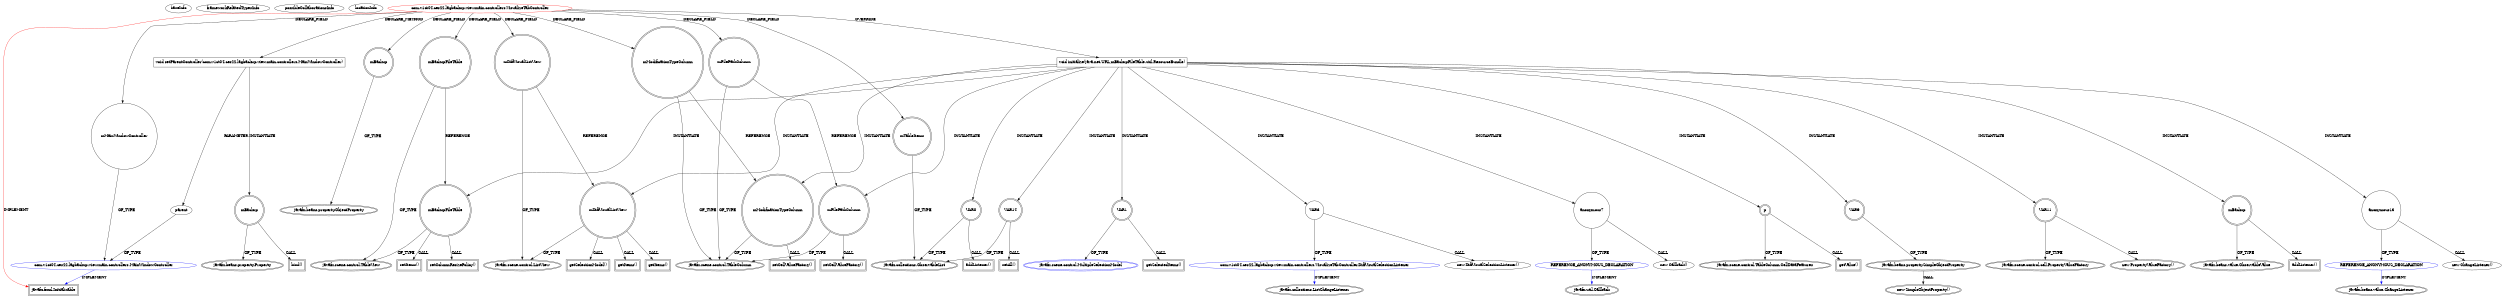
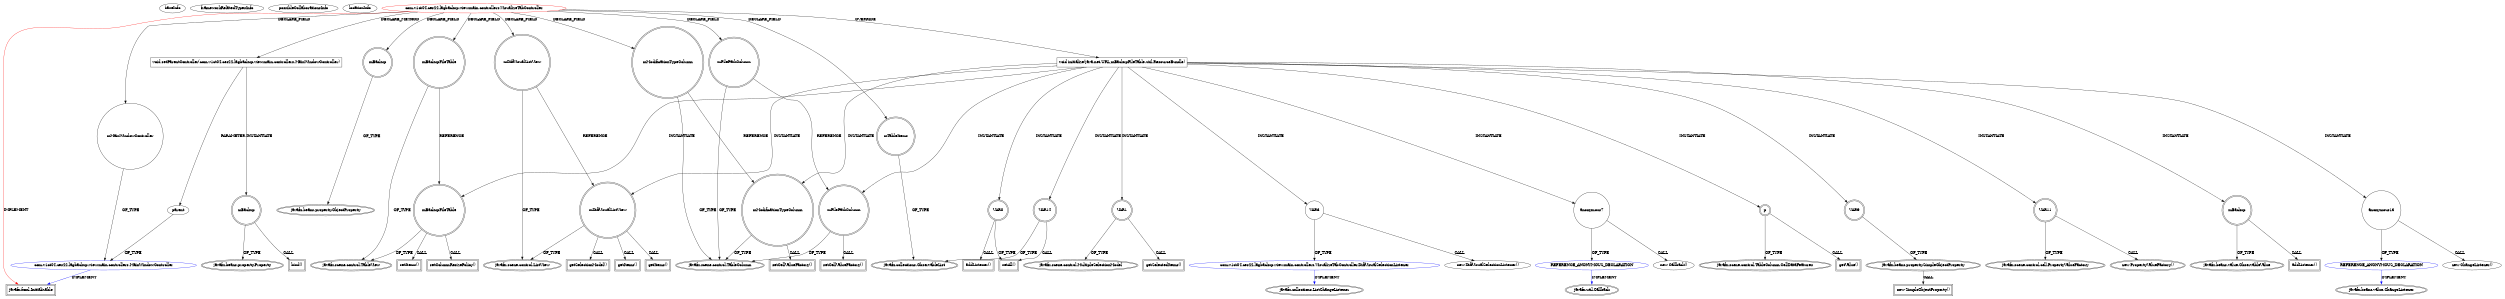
(943, 238) -> (995, 239)
(1081, 265) -> (1081, 265)
(1923, 290) -> (1923, 290)
